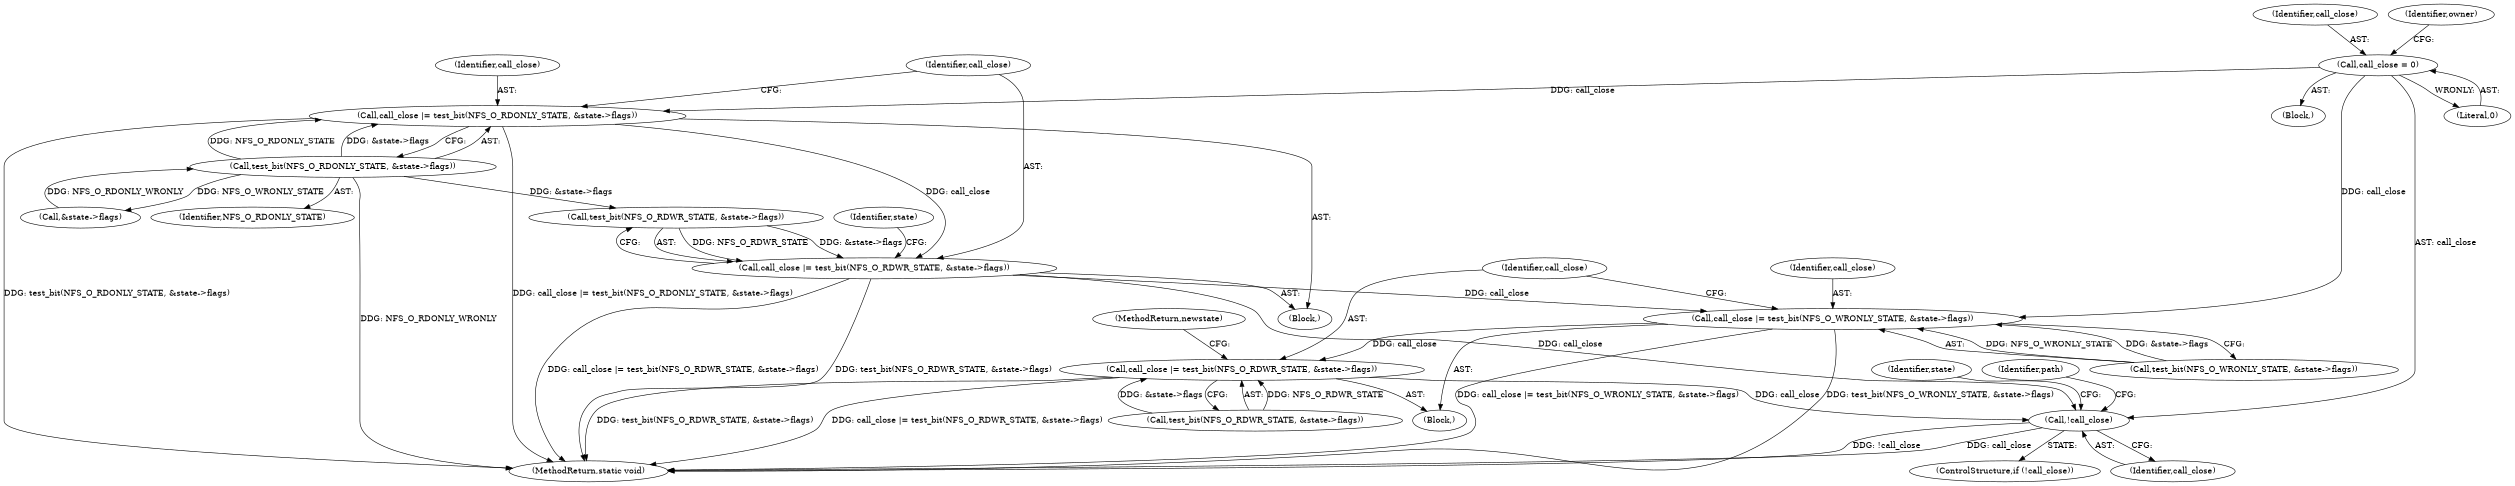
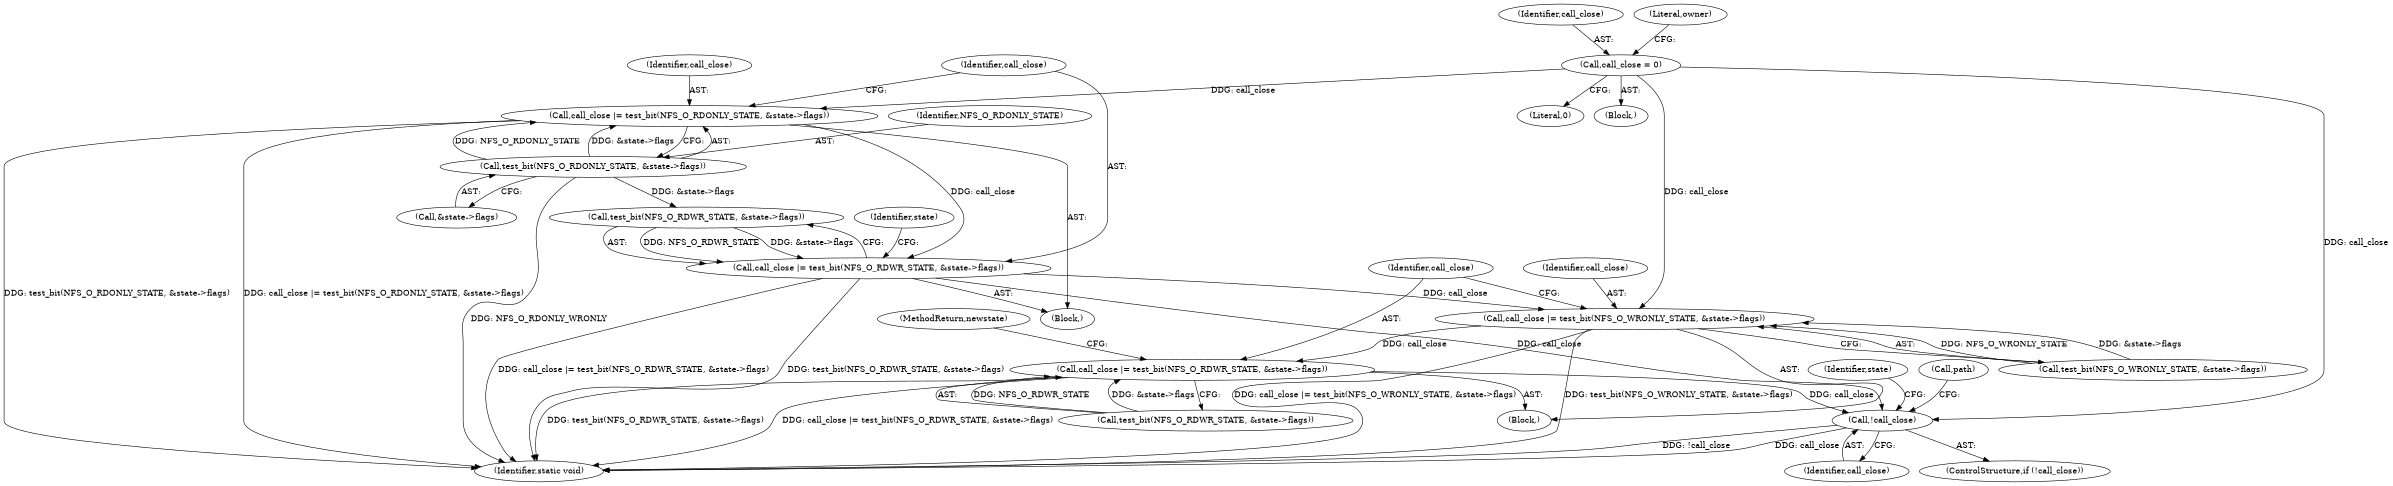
(2441, 15) -> (1681, 15)
(2467, 80) -> none
(2456, 91) -> (1602, 91)
(116, 192) -> (473, 192)
(261, 192) -> (513, 192)
(328, 195) -> (799, 141)
(2446, 243) -> (2356, 243)
(2031, 370) -> (1954, 370)
(2064, 446) -> (1968, 446)
(589, 471) -> (539, 471)
